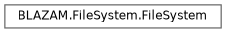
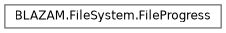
(113, 16) -> (113, 16)
